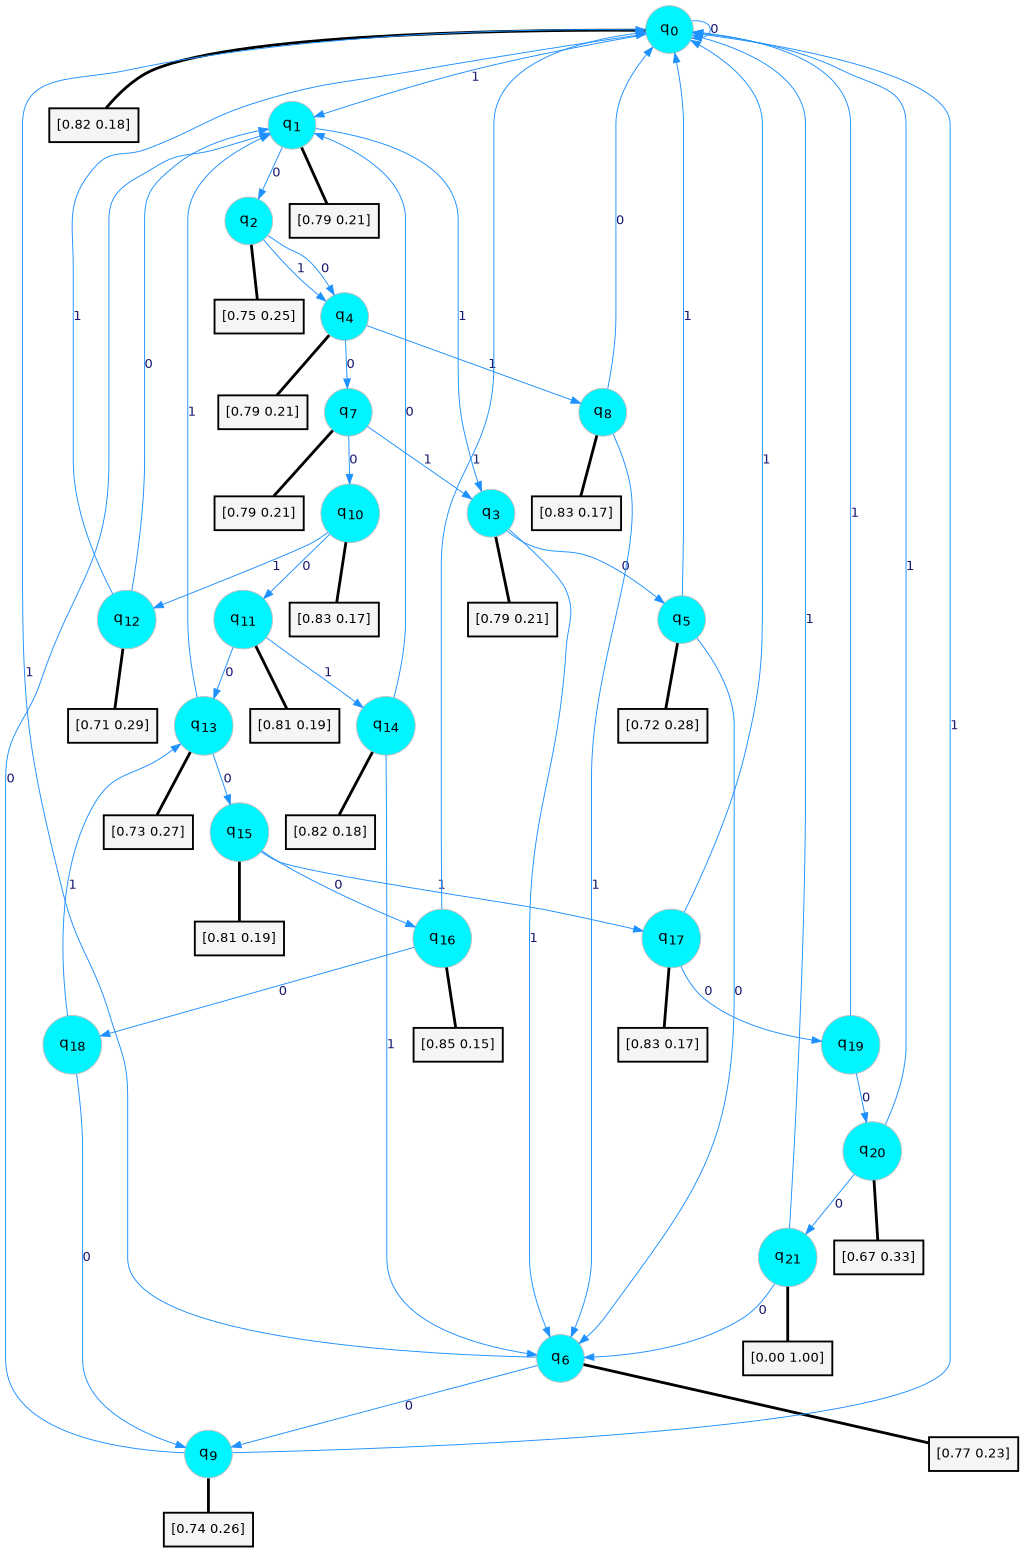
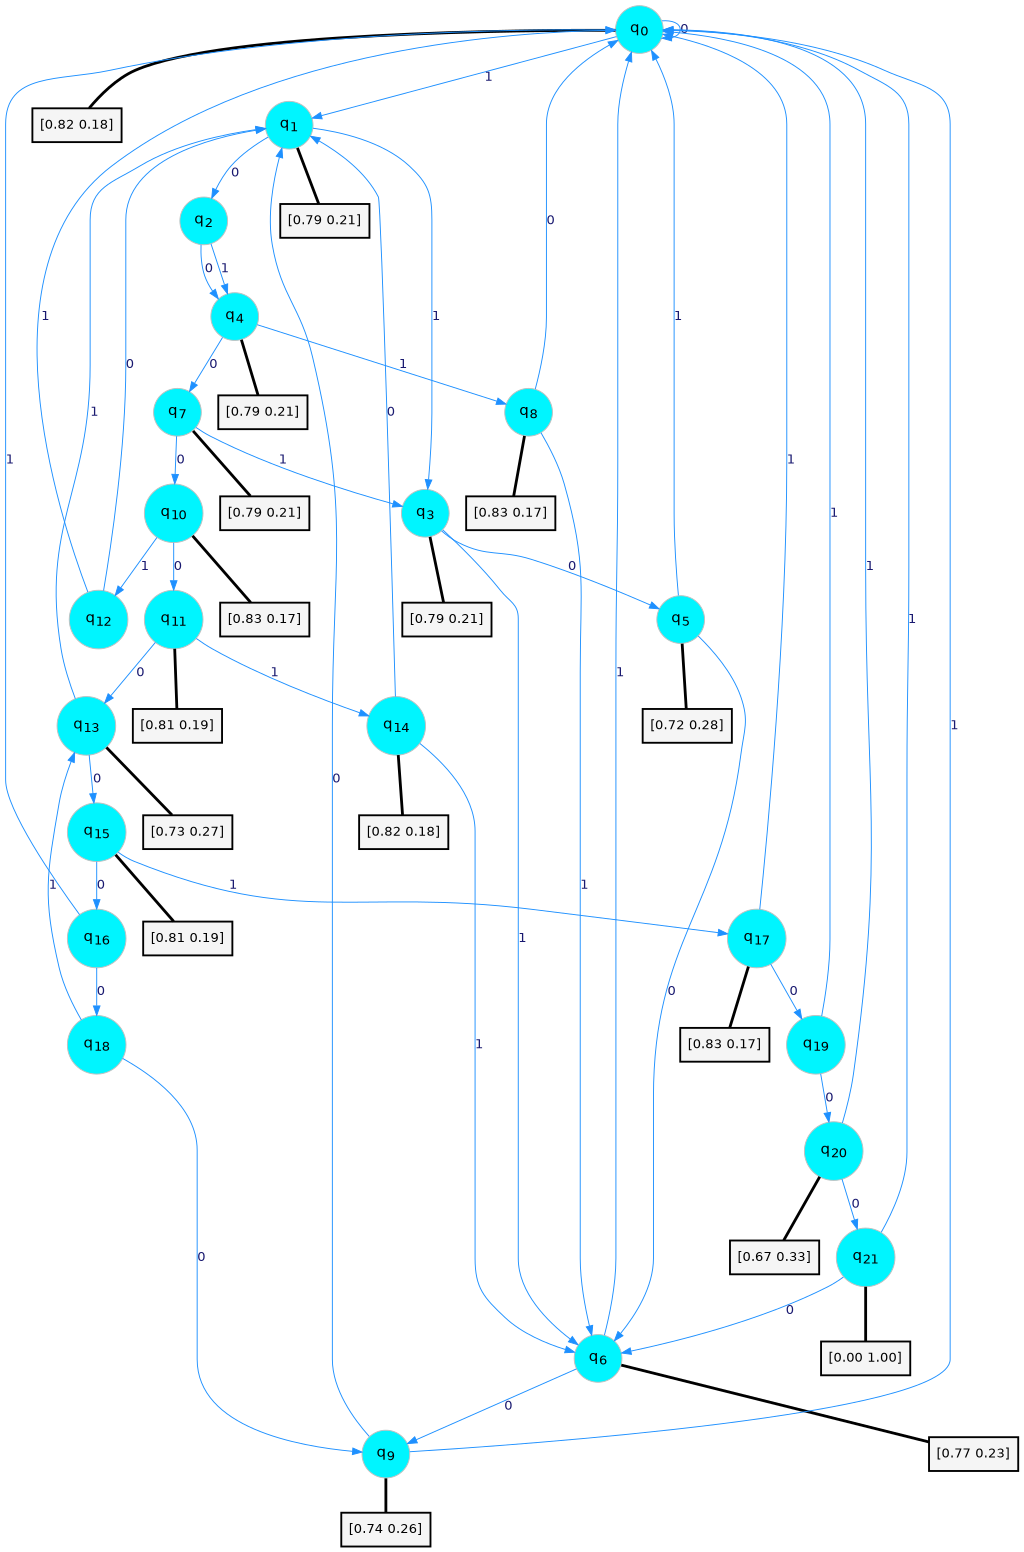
(259, 317) -> none
(113, 726) -> none
(458, 1045) -> none
